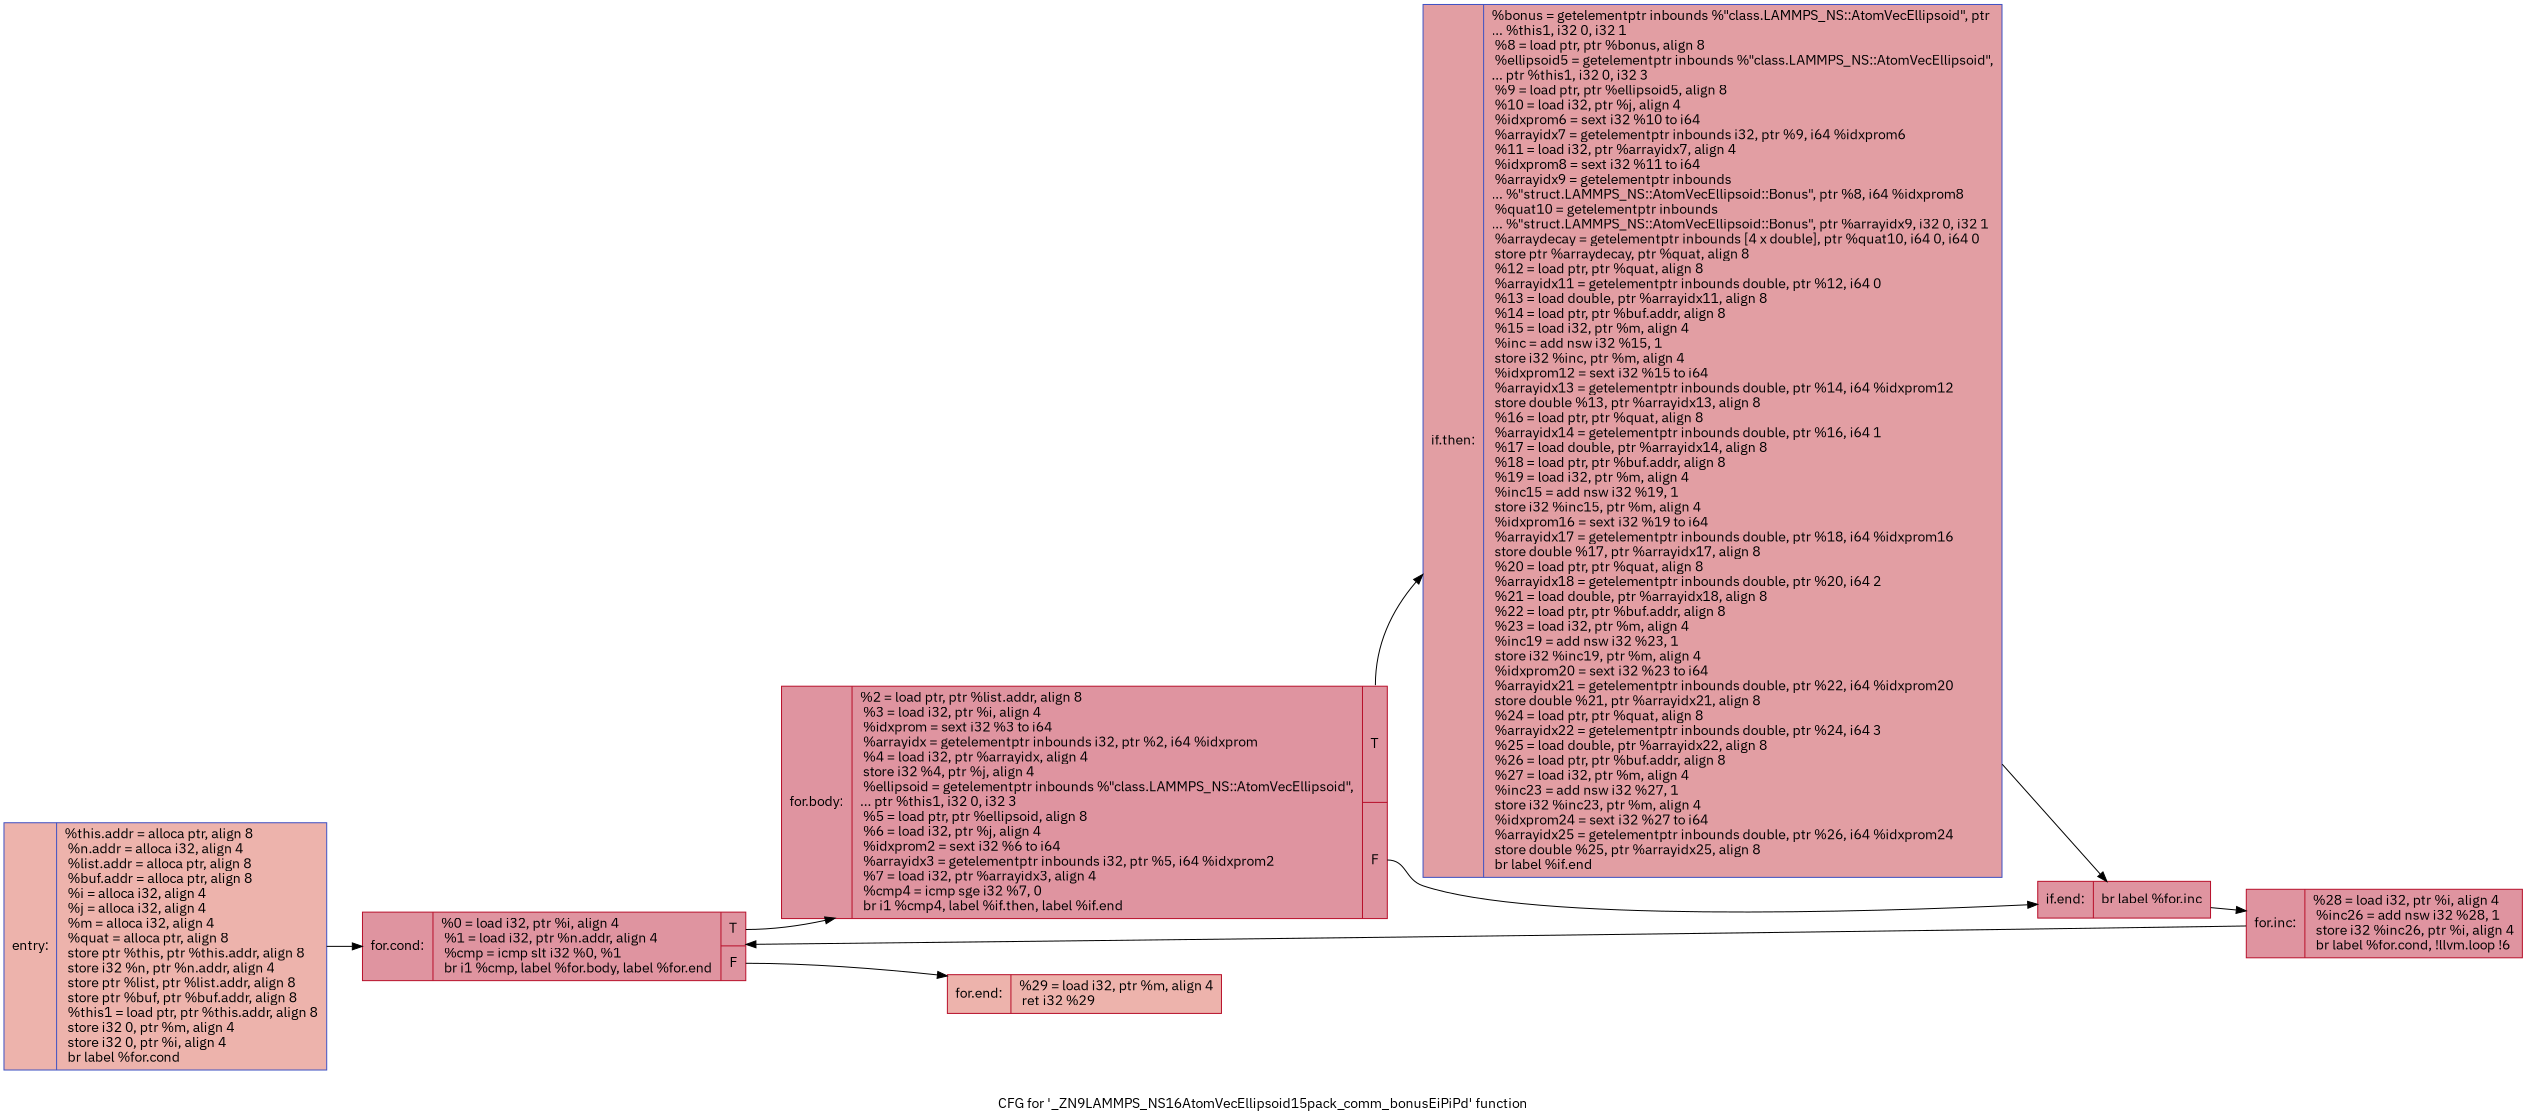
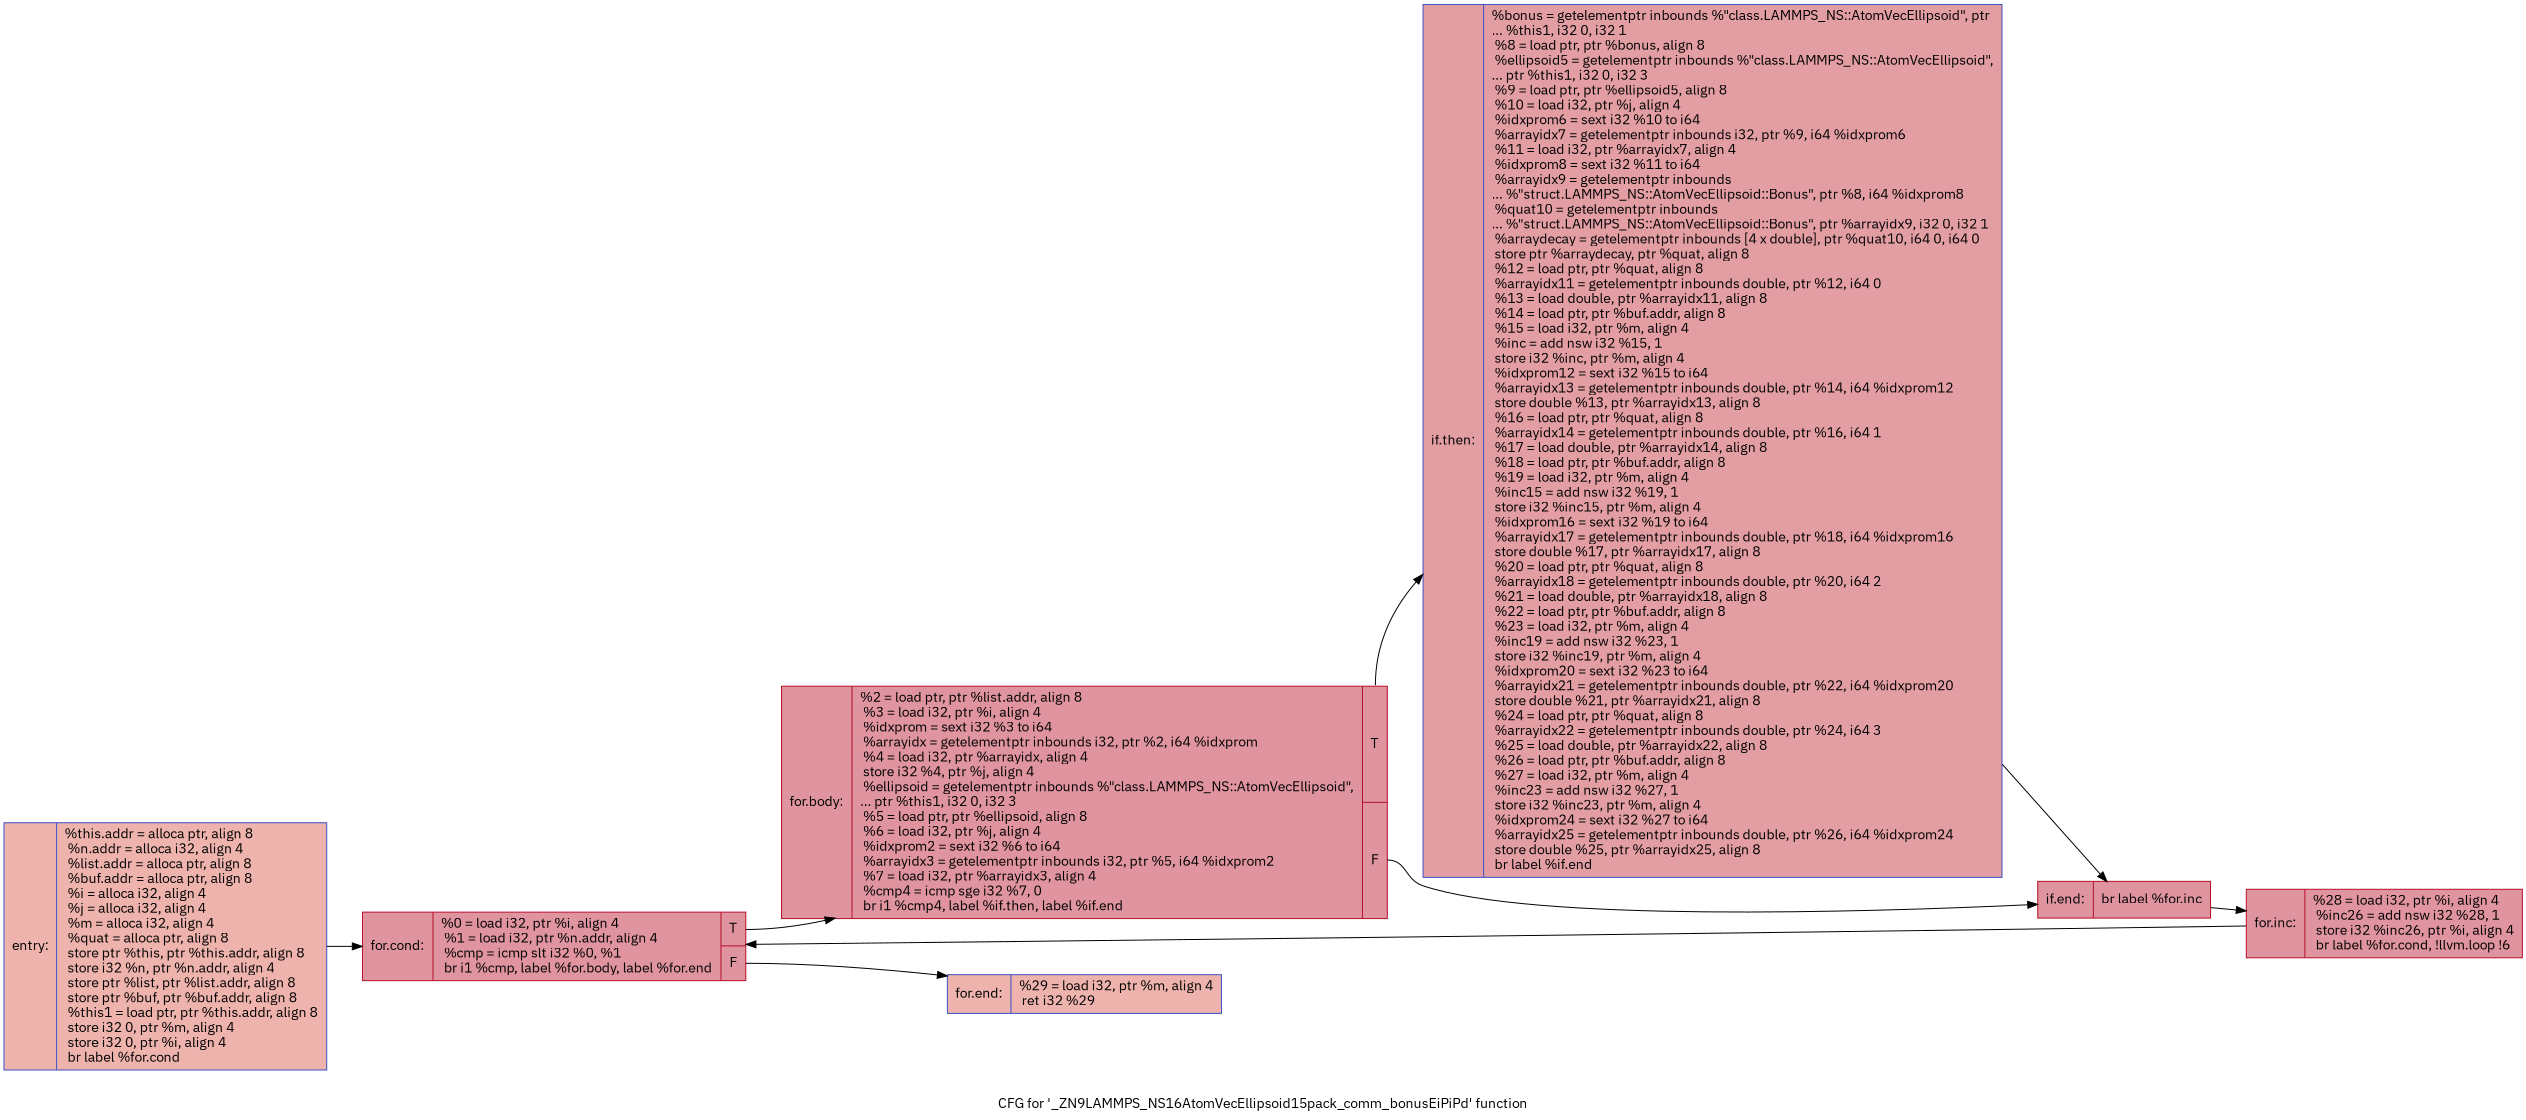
(1084, 994) -> (1084, 994)
